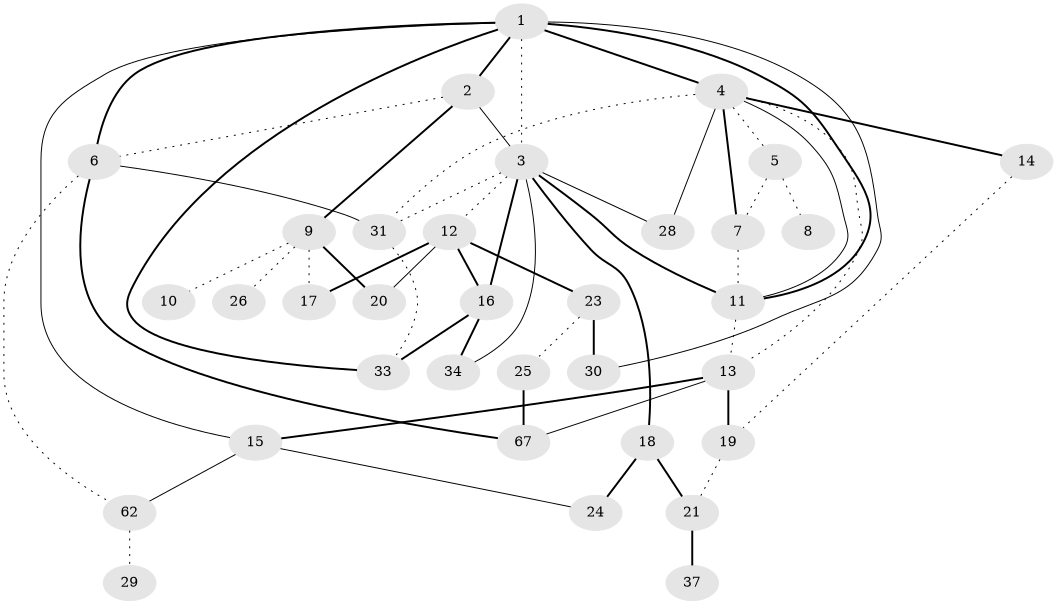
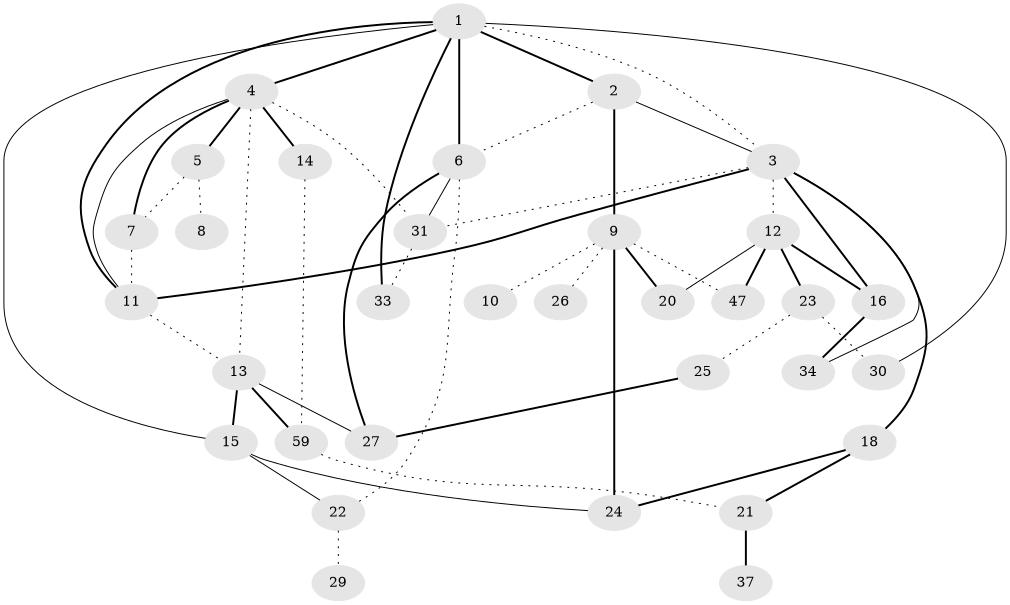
(748, 127) -> (225, 127)
(668, 232) -> none
(309, 302) -> (738, 302)
(435, 337) -> none
(594, 337) -> (839, 333)
none -> (614, 372)
(524, 443) -> (371, 443)
(728, 443) -> (301, 443)
(130, 513) -> (338, 513)
